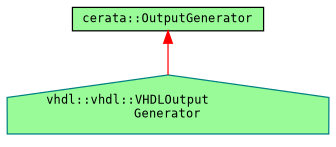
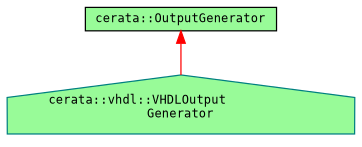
(168, 108) -> (181, 108)
